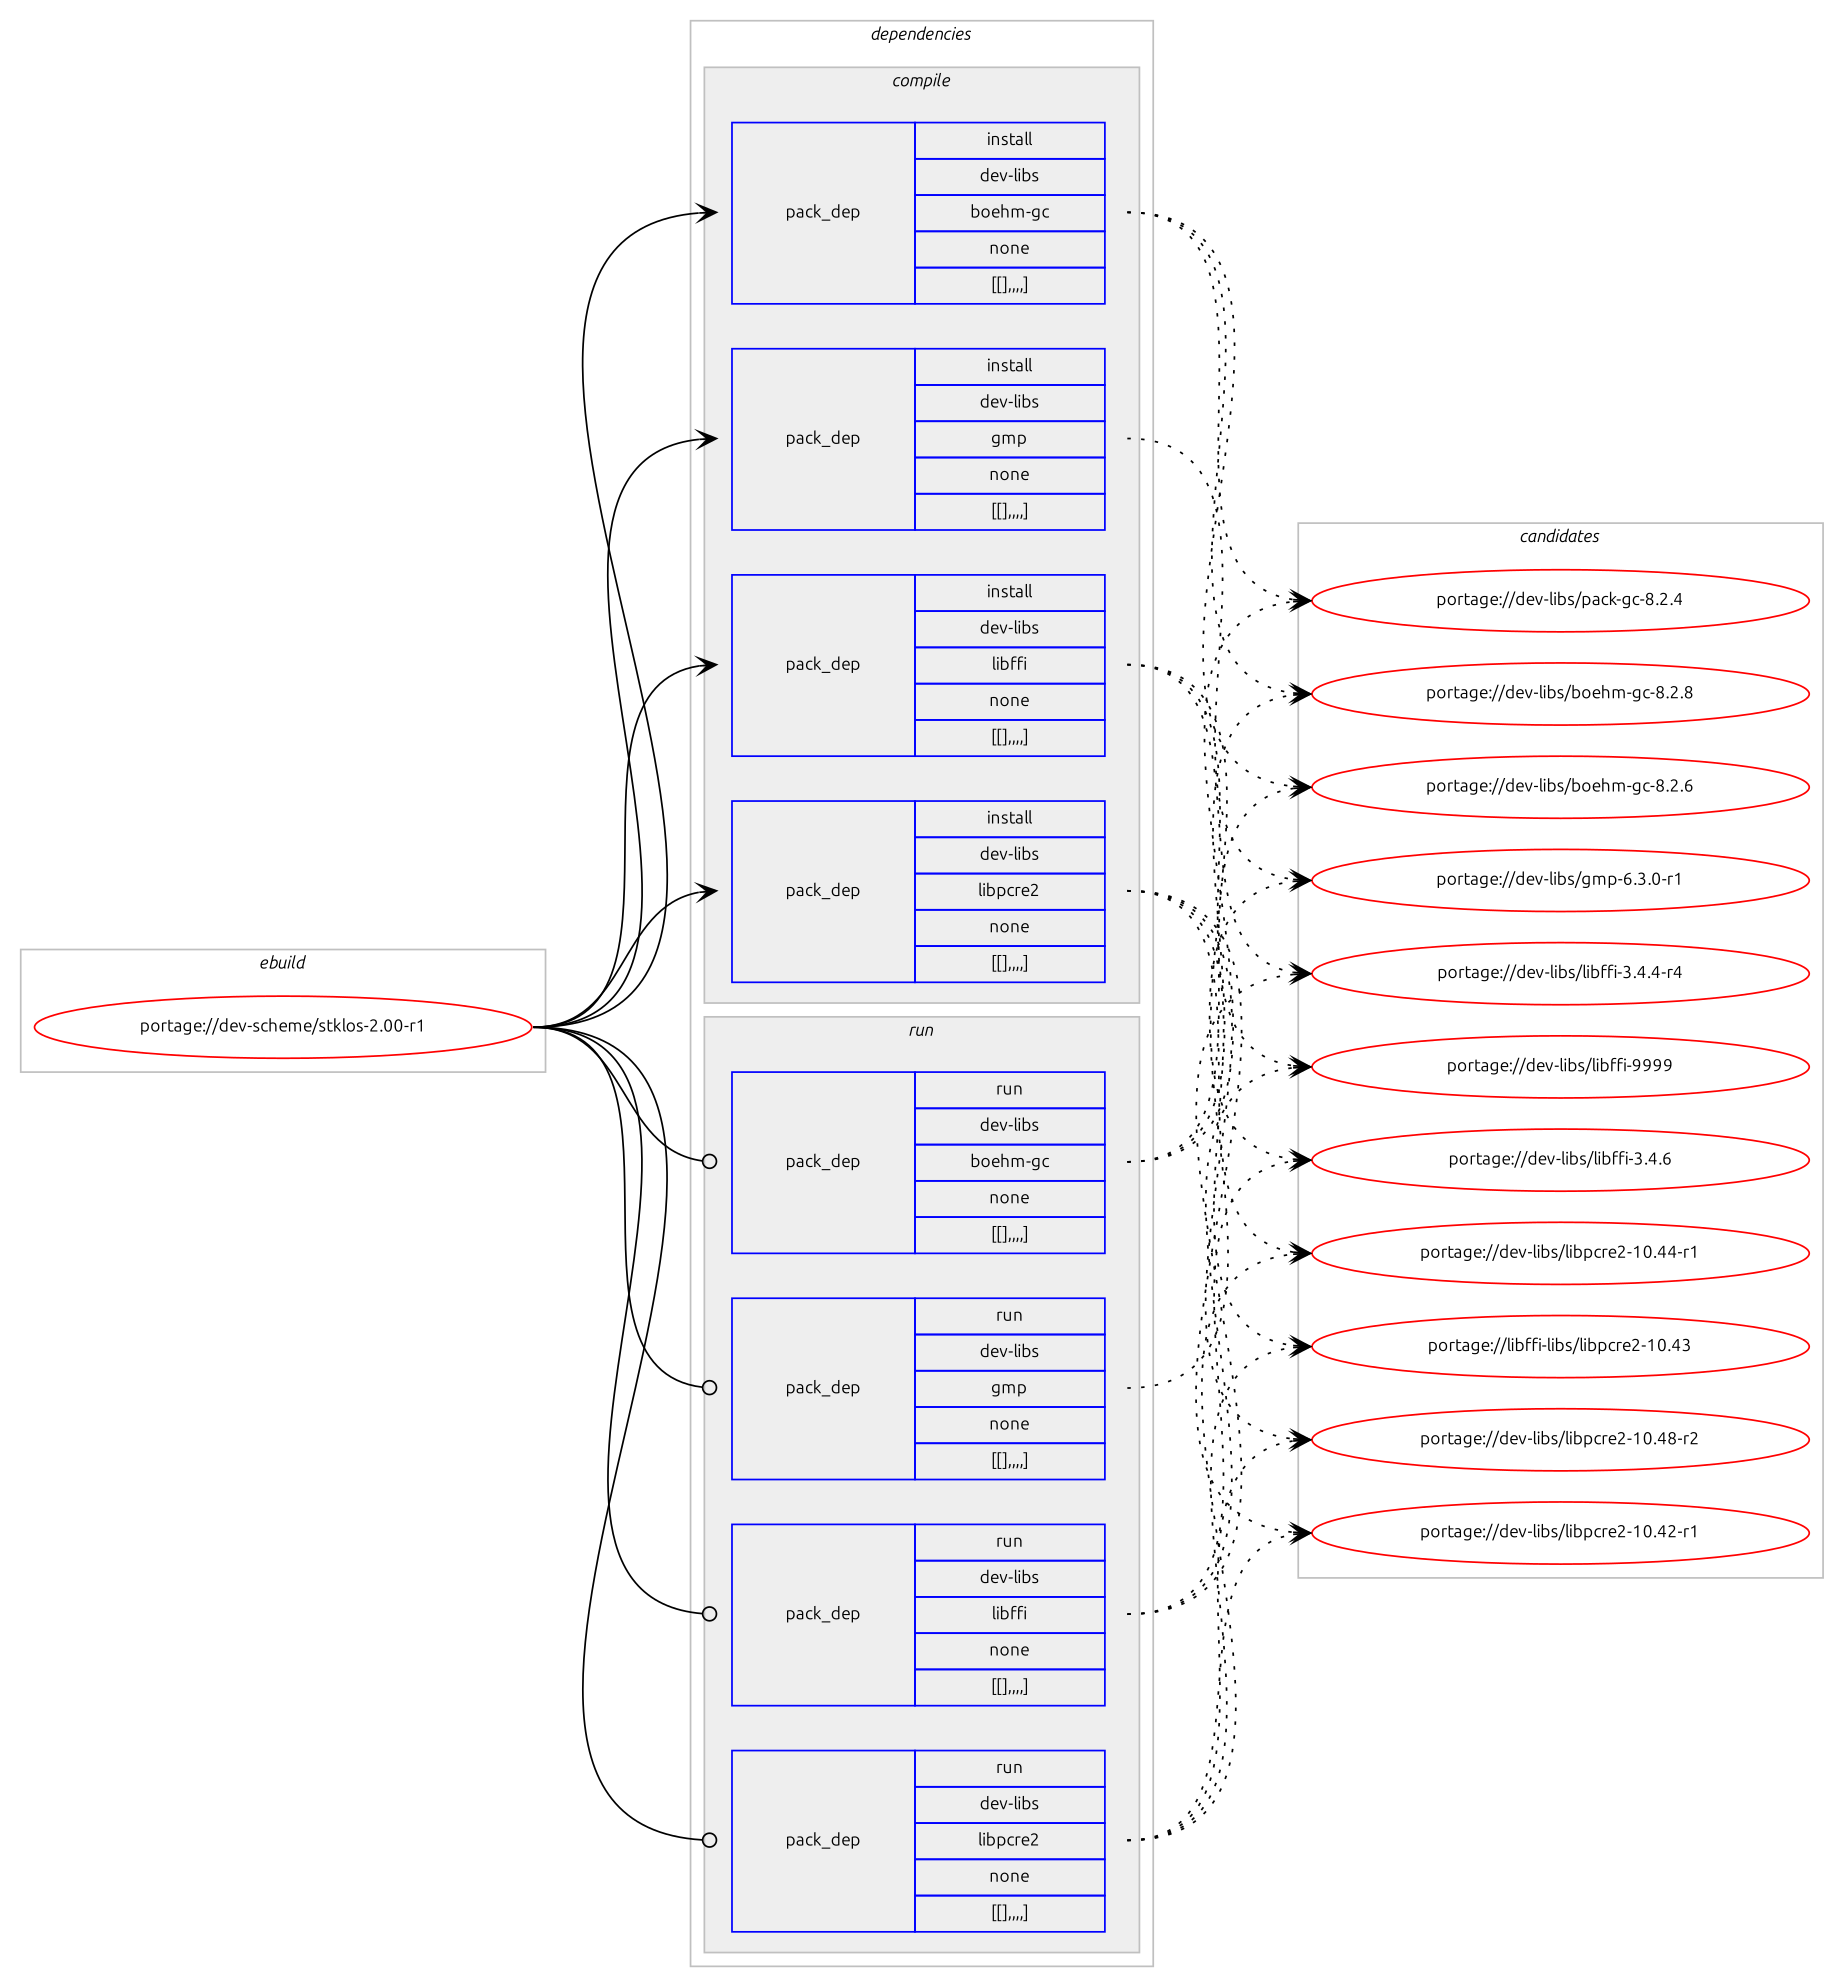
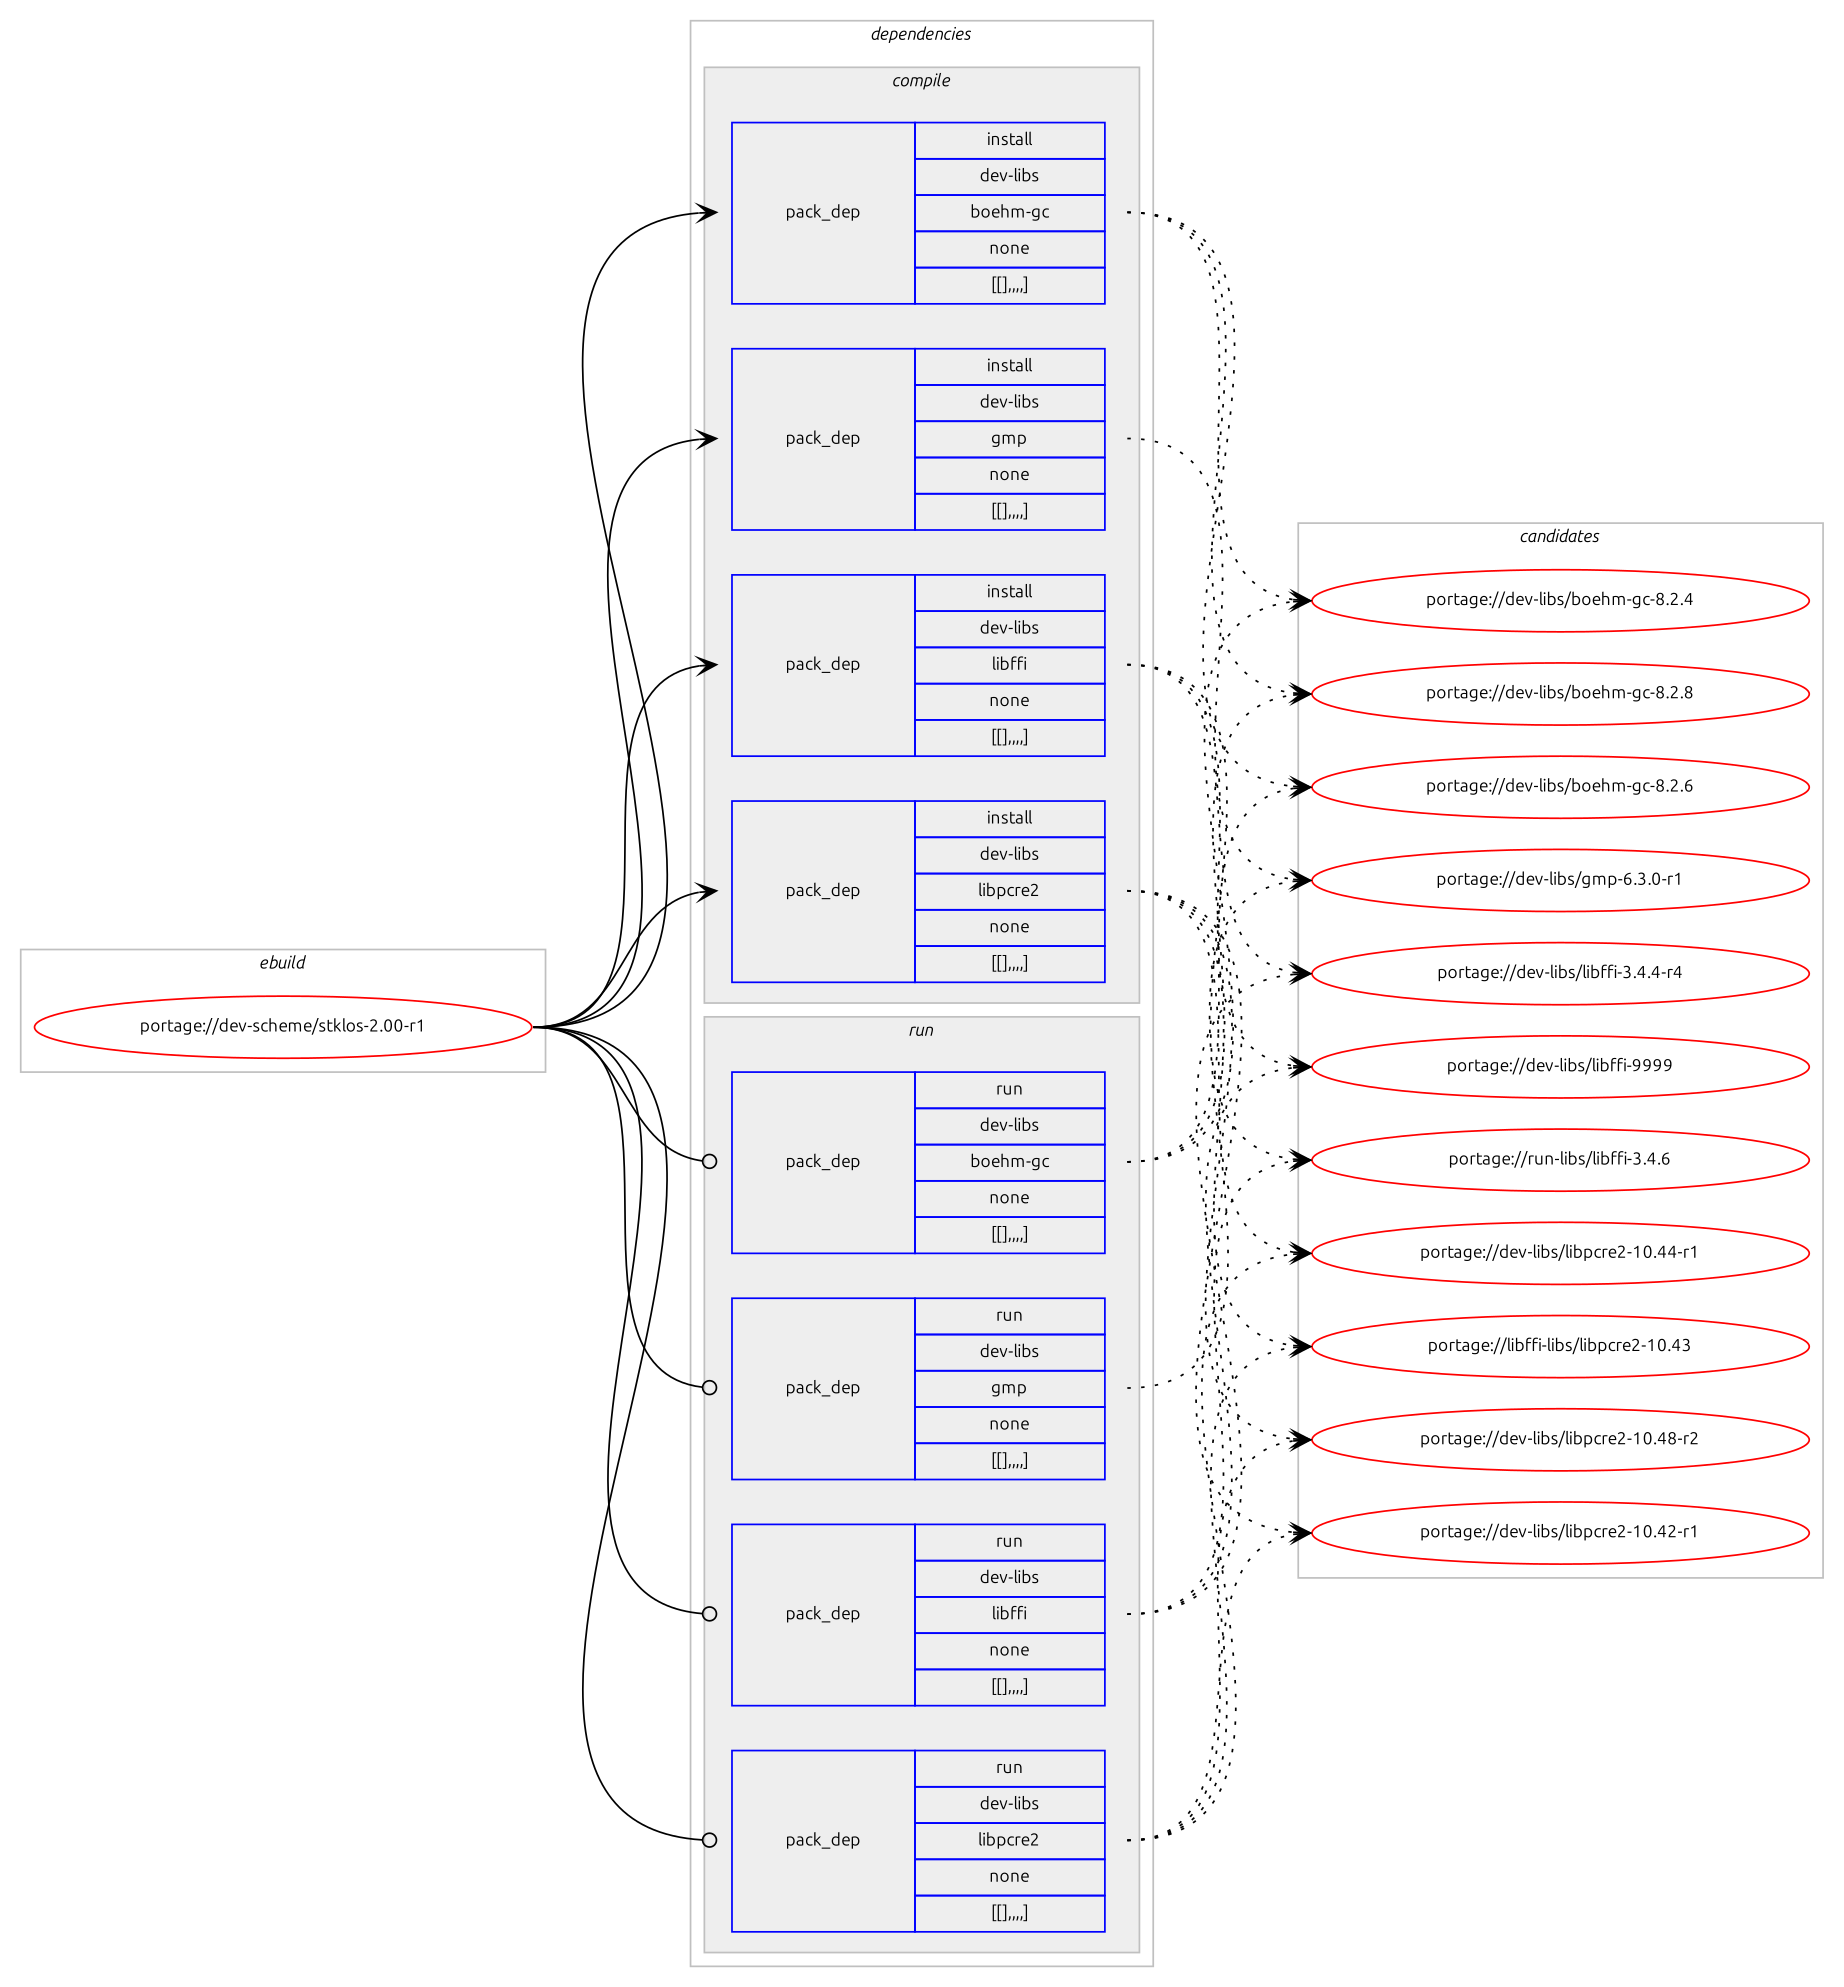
(1561, 601) -> (1561, 601)
(1561, 1160) -> (1561, 1160)
